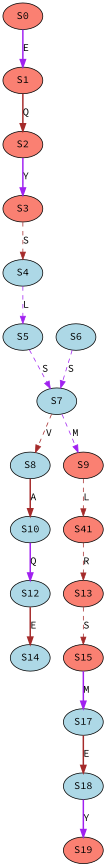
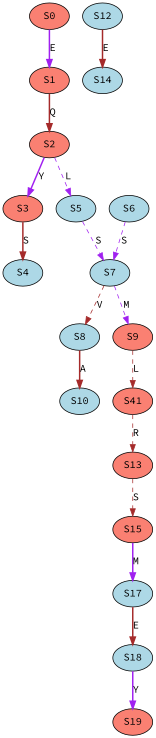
(23, 237) -> (23, 237)
(23, 301) -> (61, 173)
(30, 558) -> none
